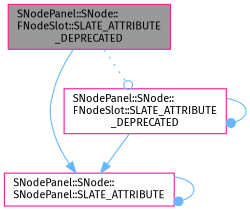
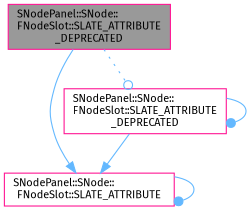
(89, 190) -> (89, 190)
